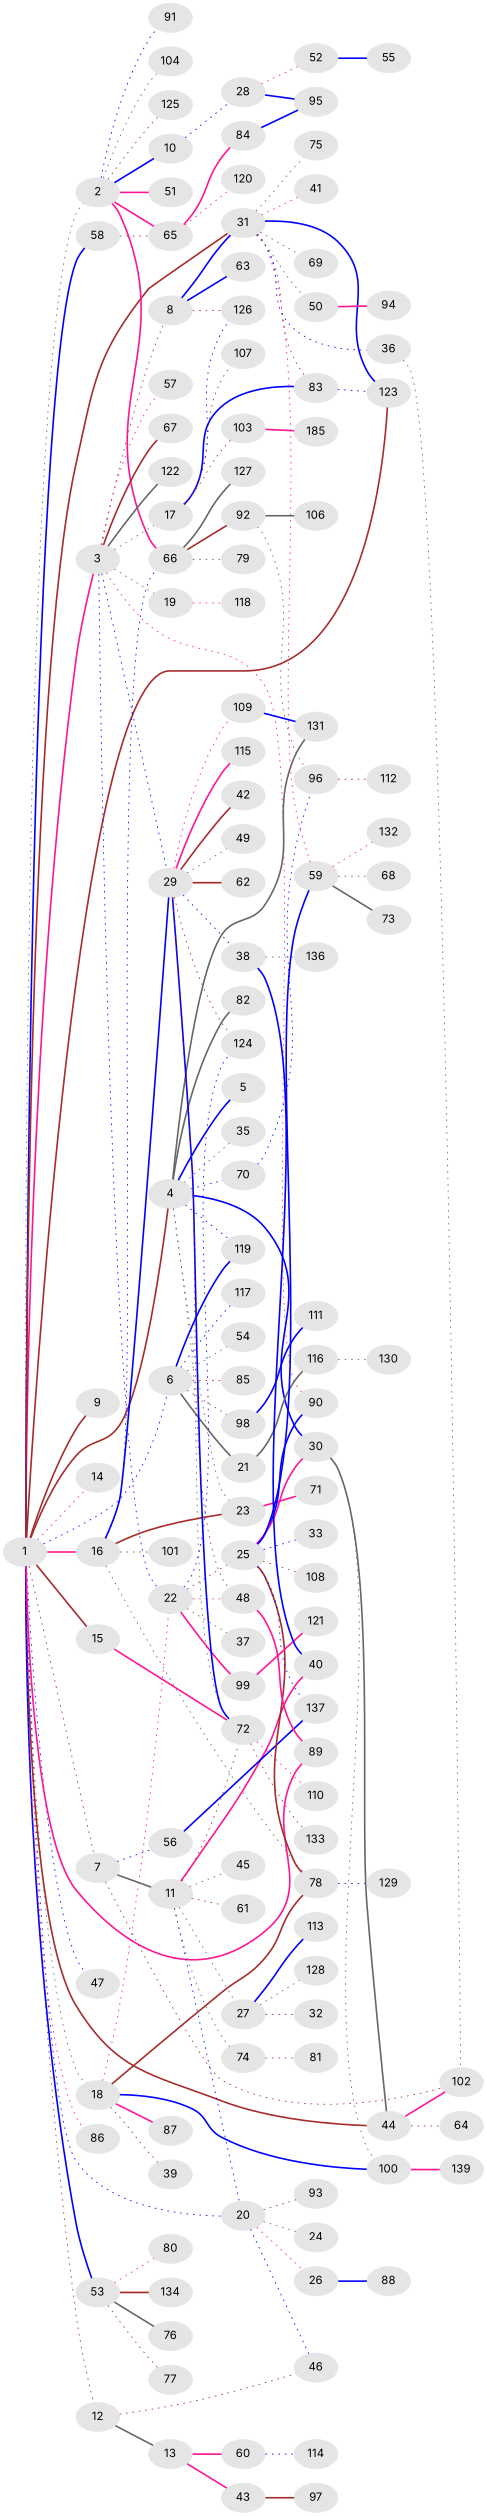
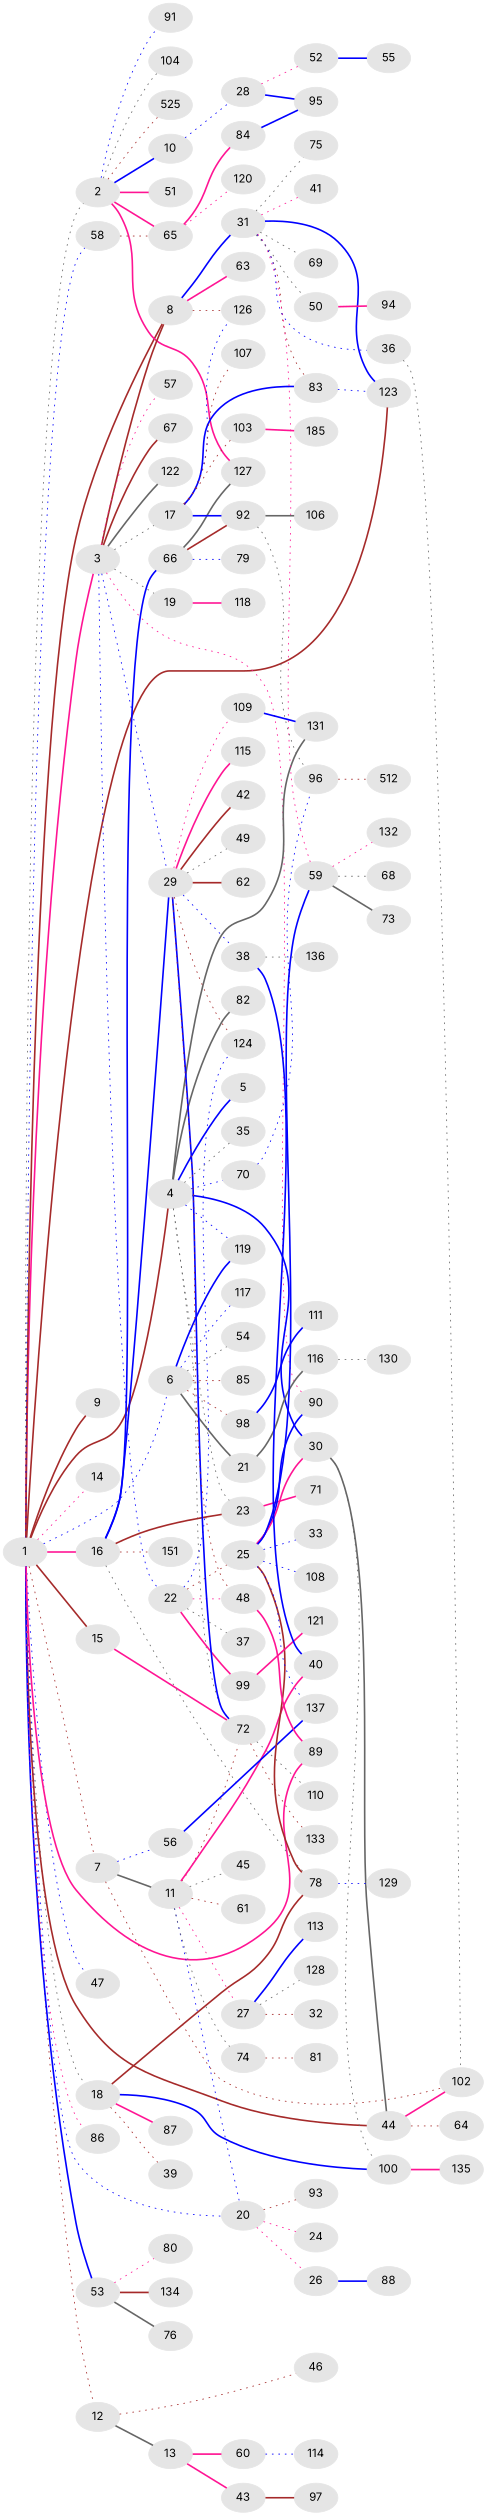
(171, 105) -> (171, 105)
(207, 289) -> (207, 289)
(134, 376) -> (163, 345)
(134, 411) -> (128, 433)
none -> (201, 516)
(207, 559) -> (207, 559)
(207, 603) -> (207, 603)
(42, 632) -> (42, 632)
(389, 779) -> (389, 779)
(40, 855) -> (40, 921)
(127, 1054) -> (127, 1054)
(171, 1552) -> (171, 1552)
(283, 1568) -> (283, 1568)
(281, 1764) -> (281, 1764)
(142, 1860) -> none
(206, 1952) -> (206, 1952)
(462, 2170) -> (462, 2170)
(280, 2227) -> (280, 2227)
(280, 2292) -> none
(171, 2380) -> none
